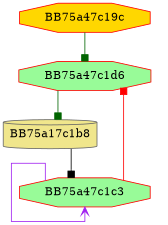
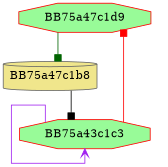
(85, 18) -> none
(85, 76) -> (85, 18)
(50, 134) -> (50, 76)
(85, 192) -> (85, 134)
